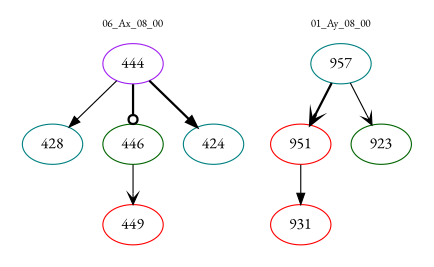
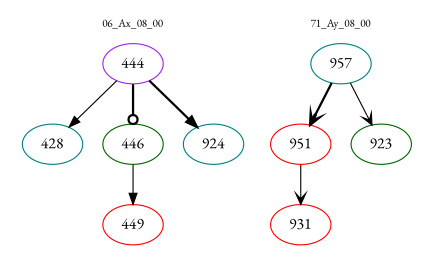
(341, 24) -> (341, 24)
(214, 144) -> (214, 144)
(133, 179) -> (133, 179)
(301, 179) -> (301, 179)
